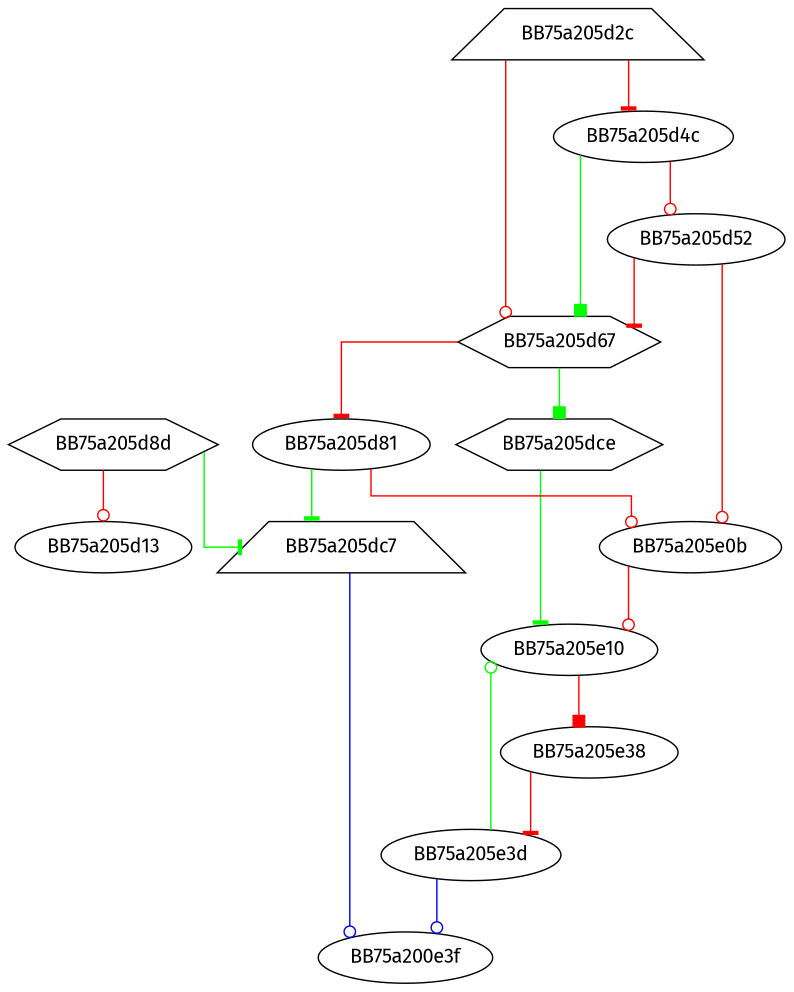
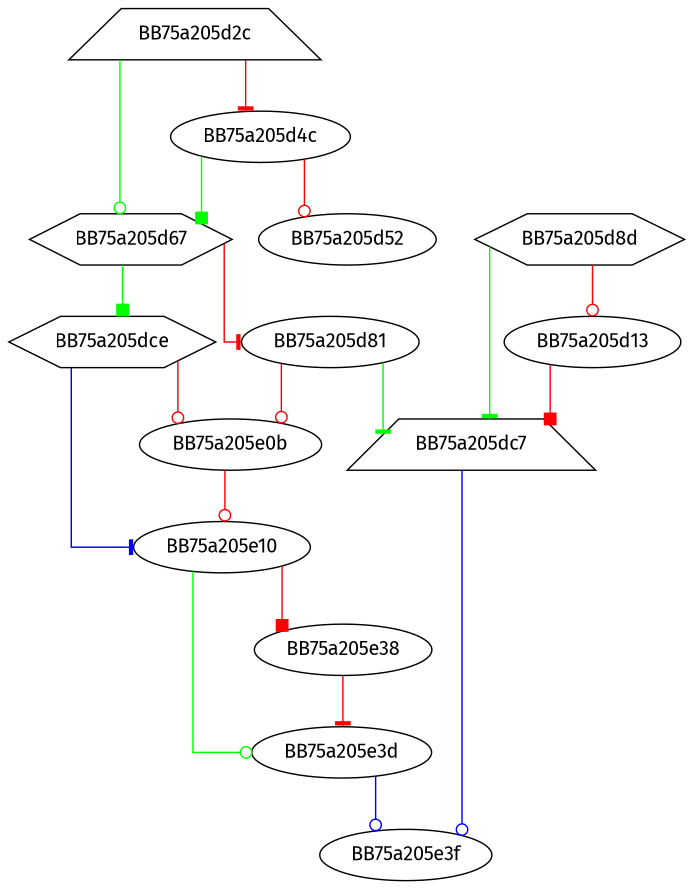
(506, 183) -> (120, 131)
(634, 290) -> none
none -> (550, 388)
(722, 388) -> (178, 386)
(541, 544) -> (71, 485)
(491, 751) -> (193, 686)
(405, 958) -> (406, 855)
